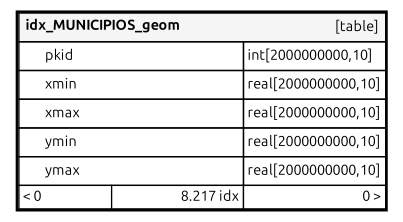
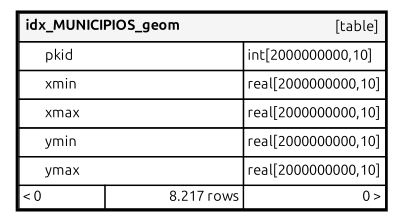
(210, 196) -> (204, 196)
